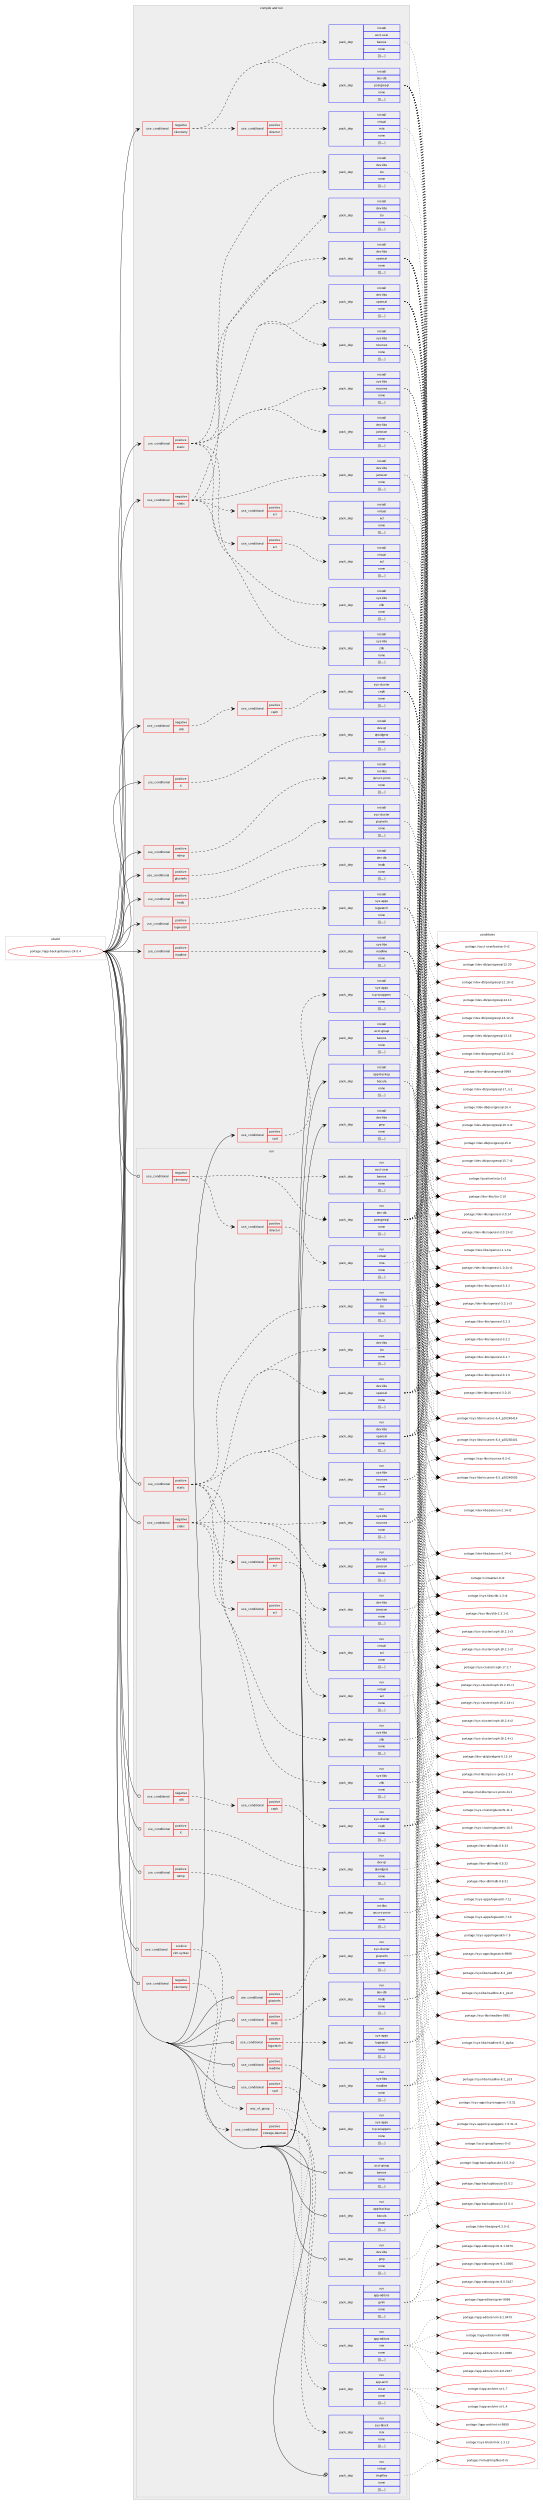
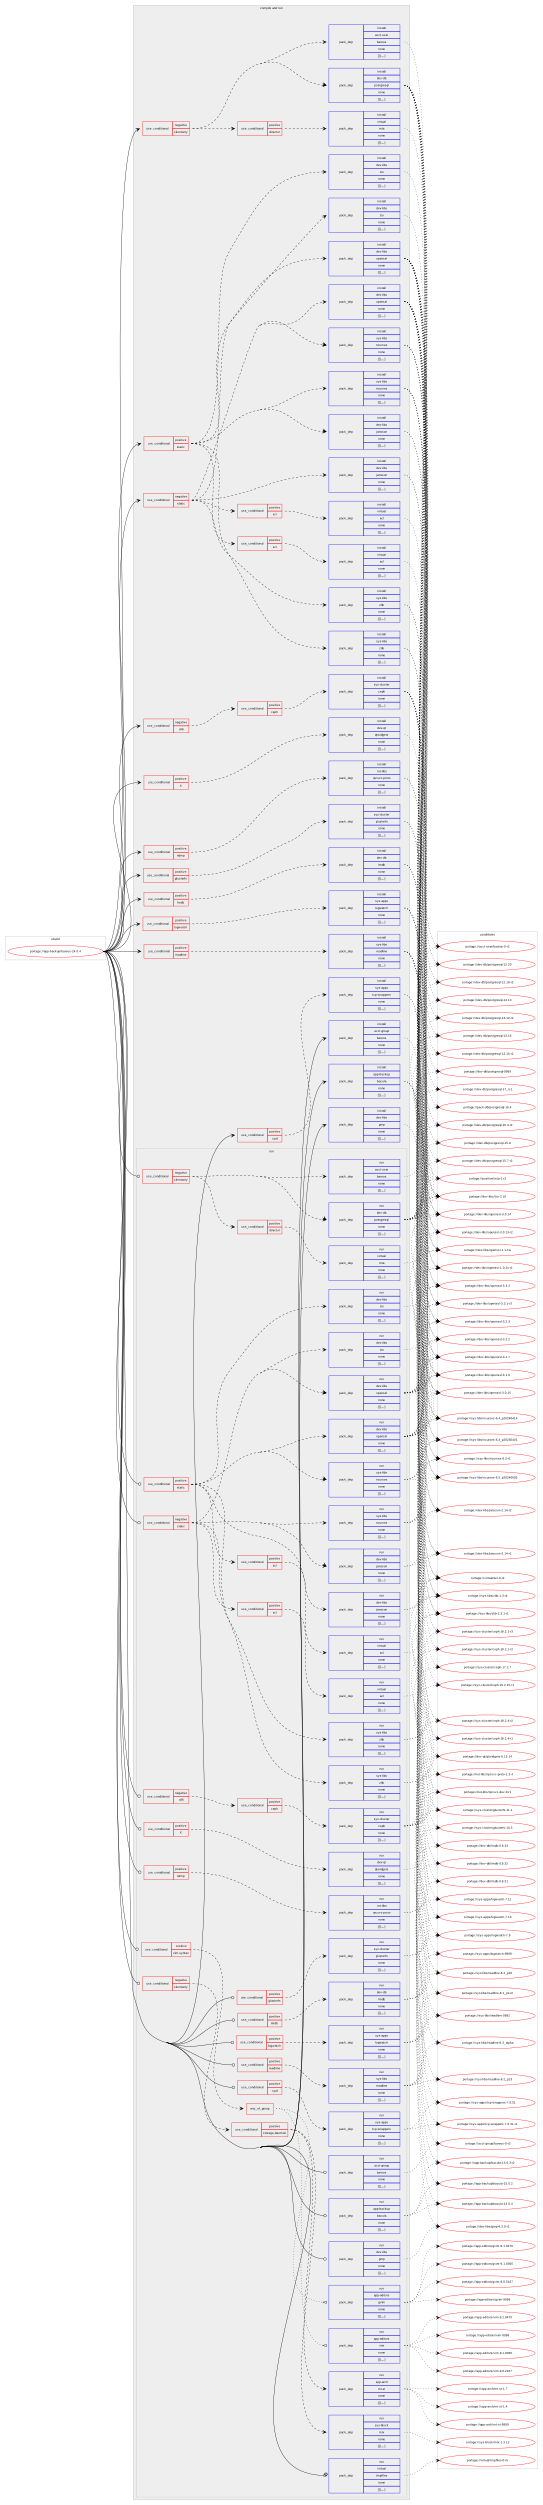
(488, 1107) -> (488, 1107)
(488, 1703) -> none
(488, 1792) -> (488, 1792)
